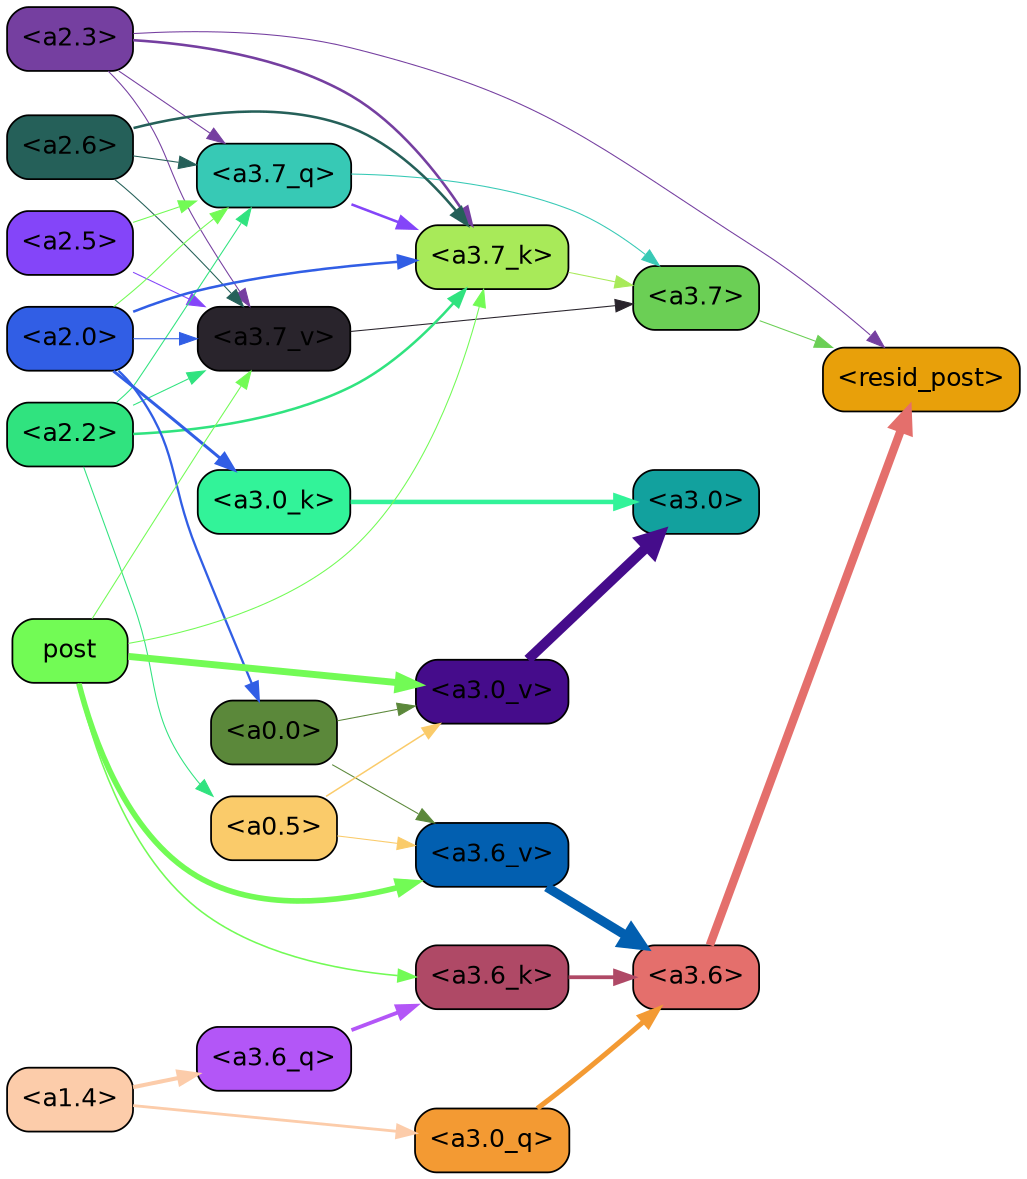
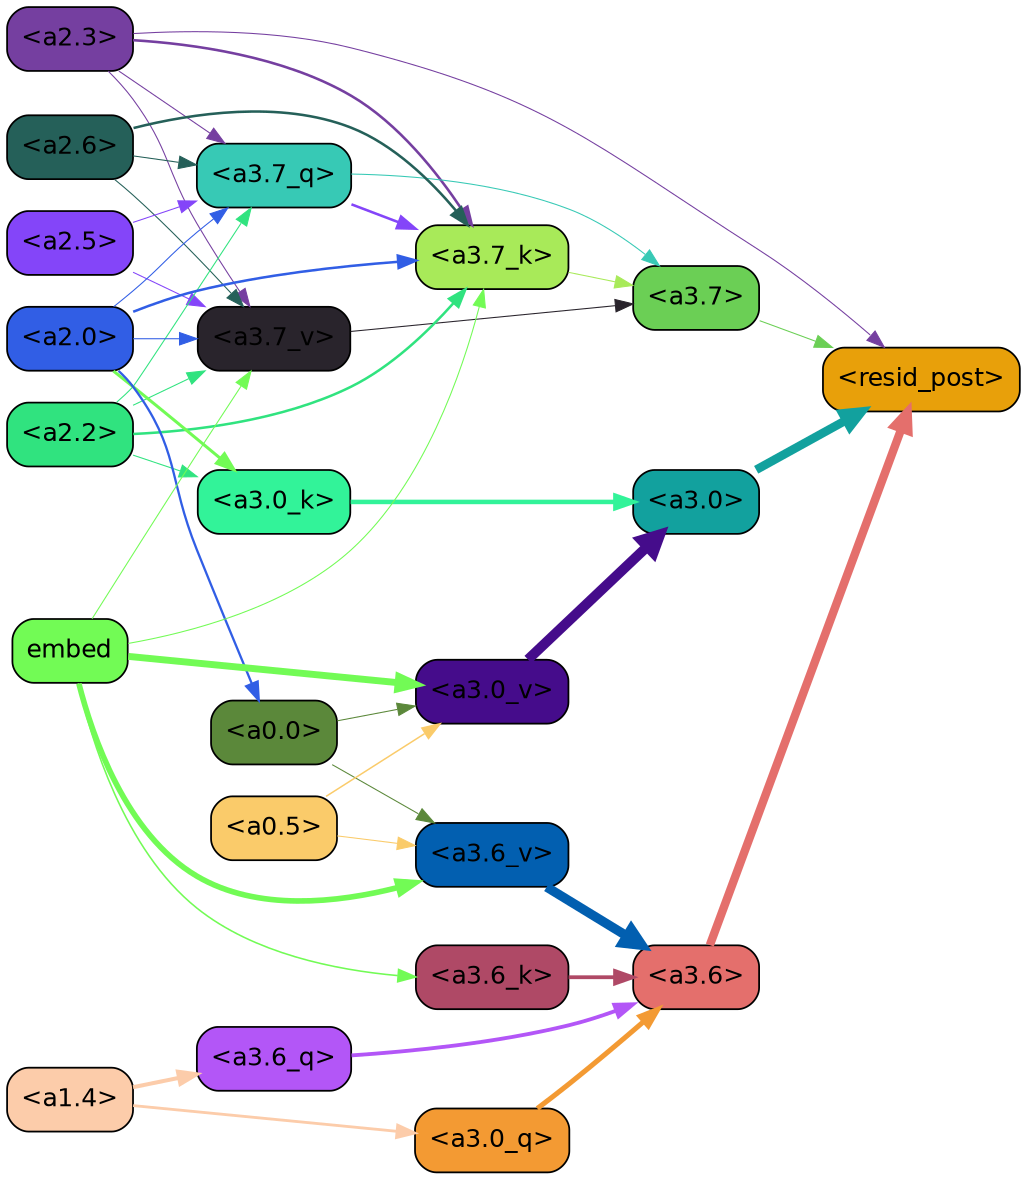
(167, 211) -> (167, 211)
(164, 263) -> (164, 263)
(167, 414) -> (167, 414)
none -> (801, 445)
(141, 627) -> (157, 463)
(70, 651) -> (70, 651)
(375, 1021) -> (485, 1041)
